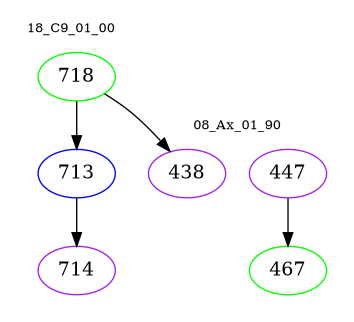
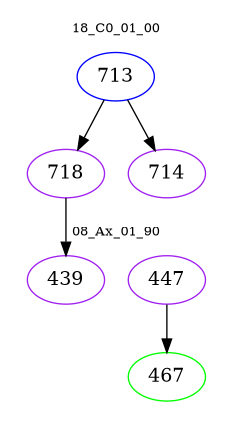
(71, 29) -> (116, 29)
(77, 77) -> (66, 174)
(77, 119) -> (94, 119)
(187, 174) -> (66, 280)
